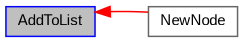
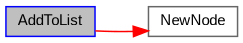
(129, 12) -> (114, 31)
